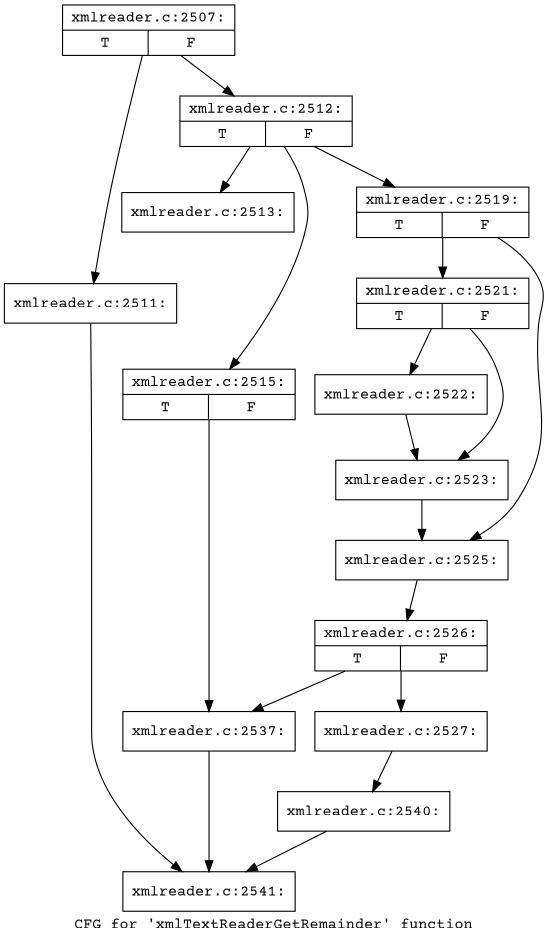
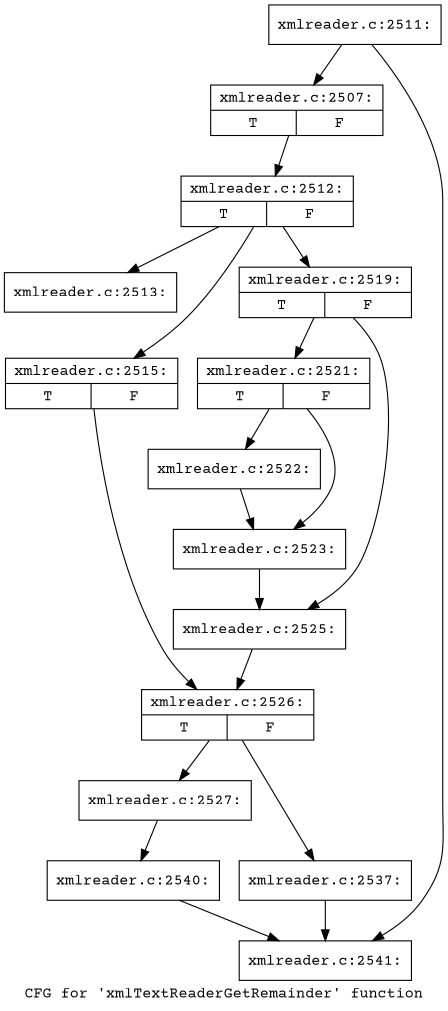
(116, 164) -> (331, 60)
(209, 560) -> (123, 553)
